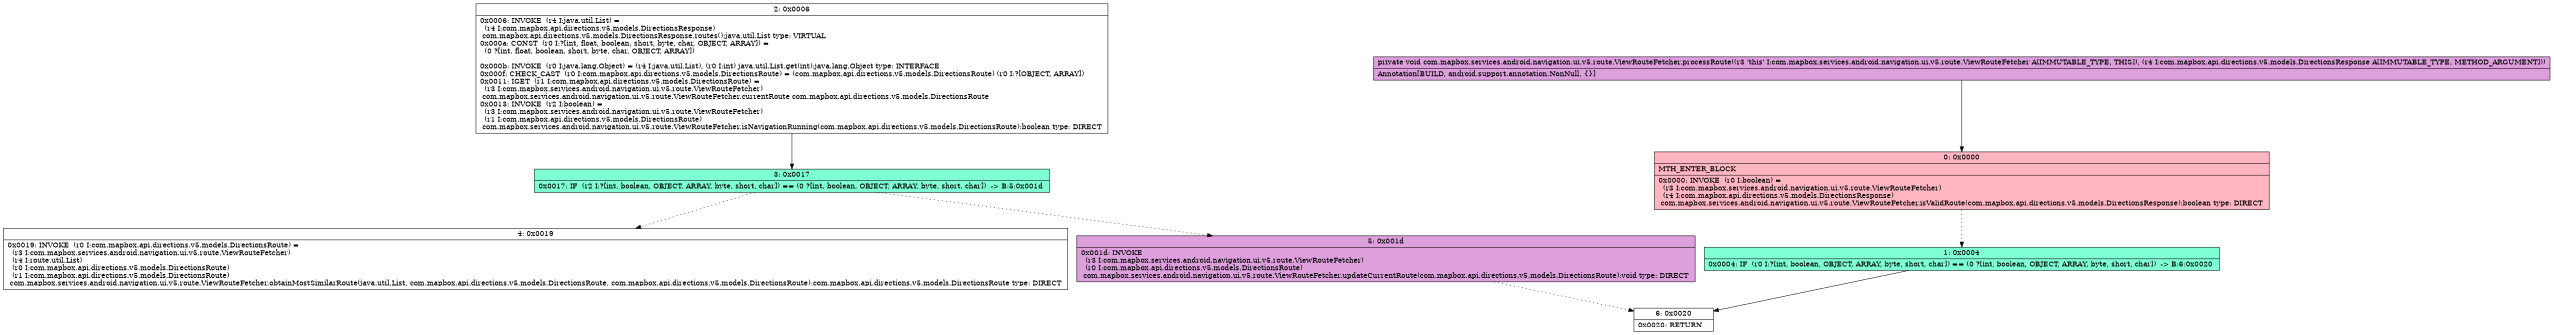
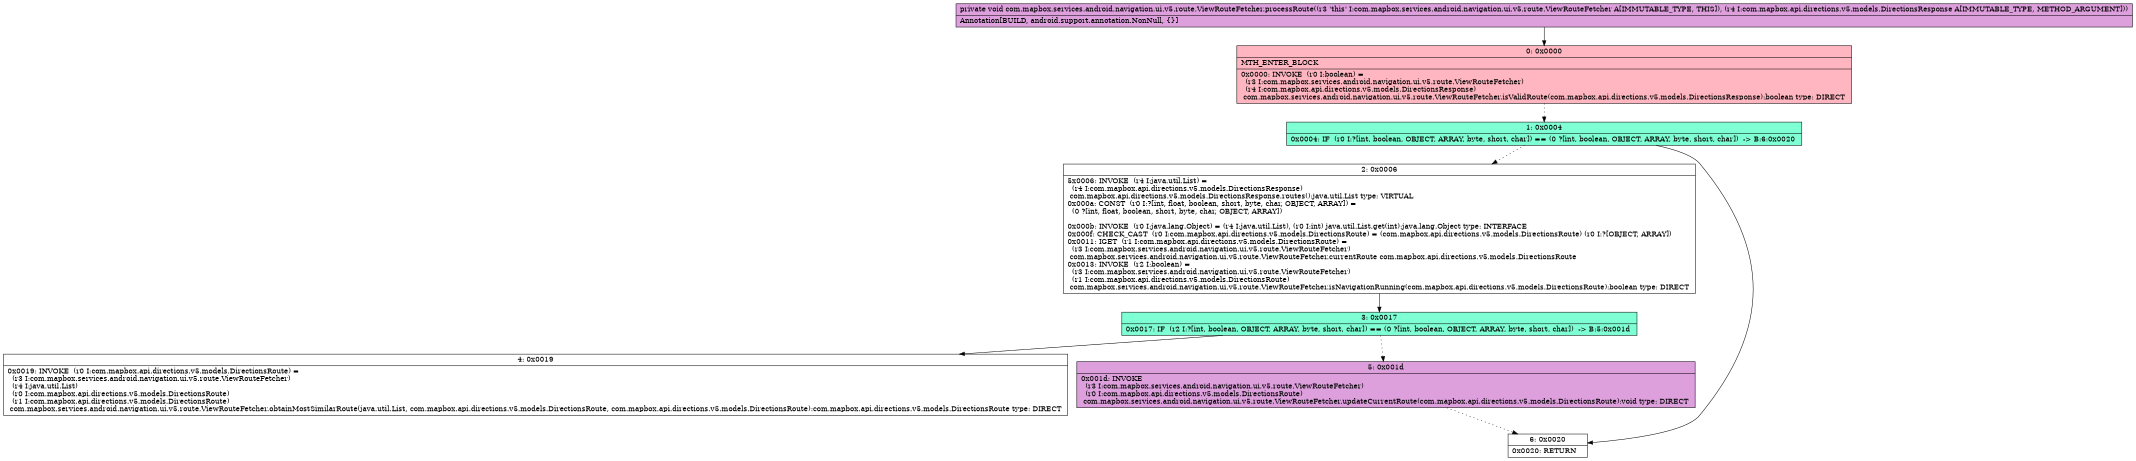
(551, 21) -> (1139, 181)
none -> (1511, 153)
(698, 210) -> (1094, 345)
(45, 261) -> (43, 386)
